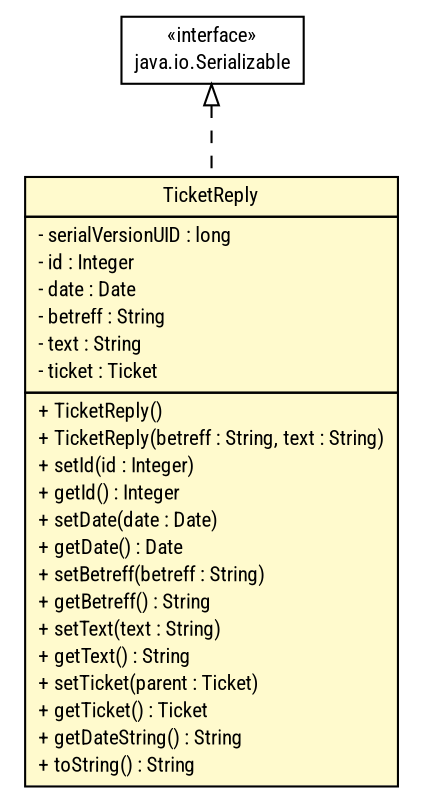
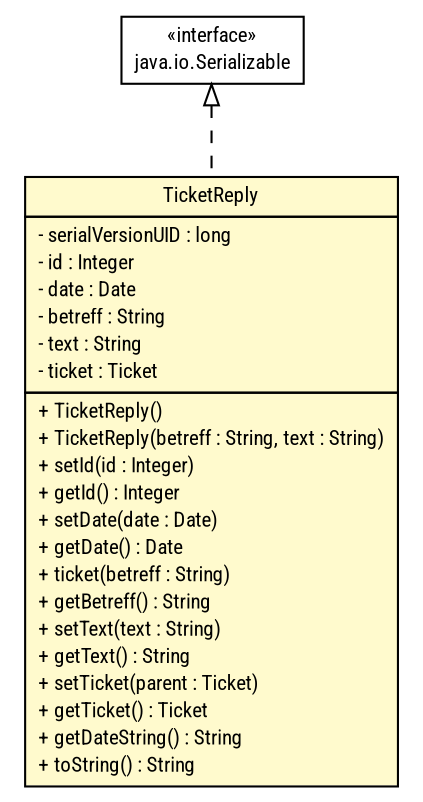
(152, 575) -> (135, 575)
